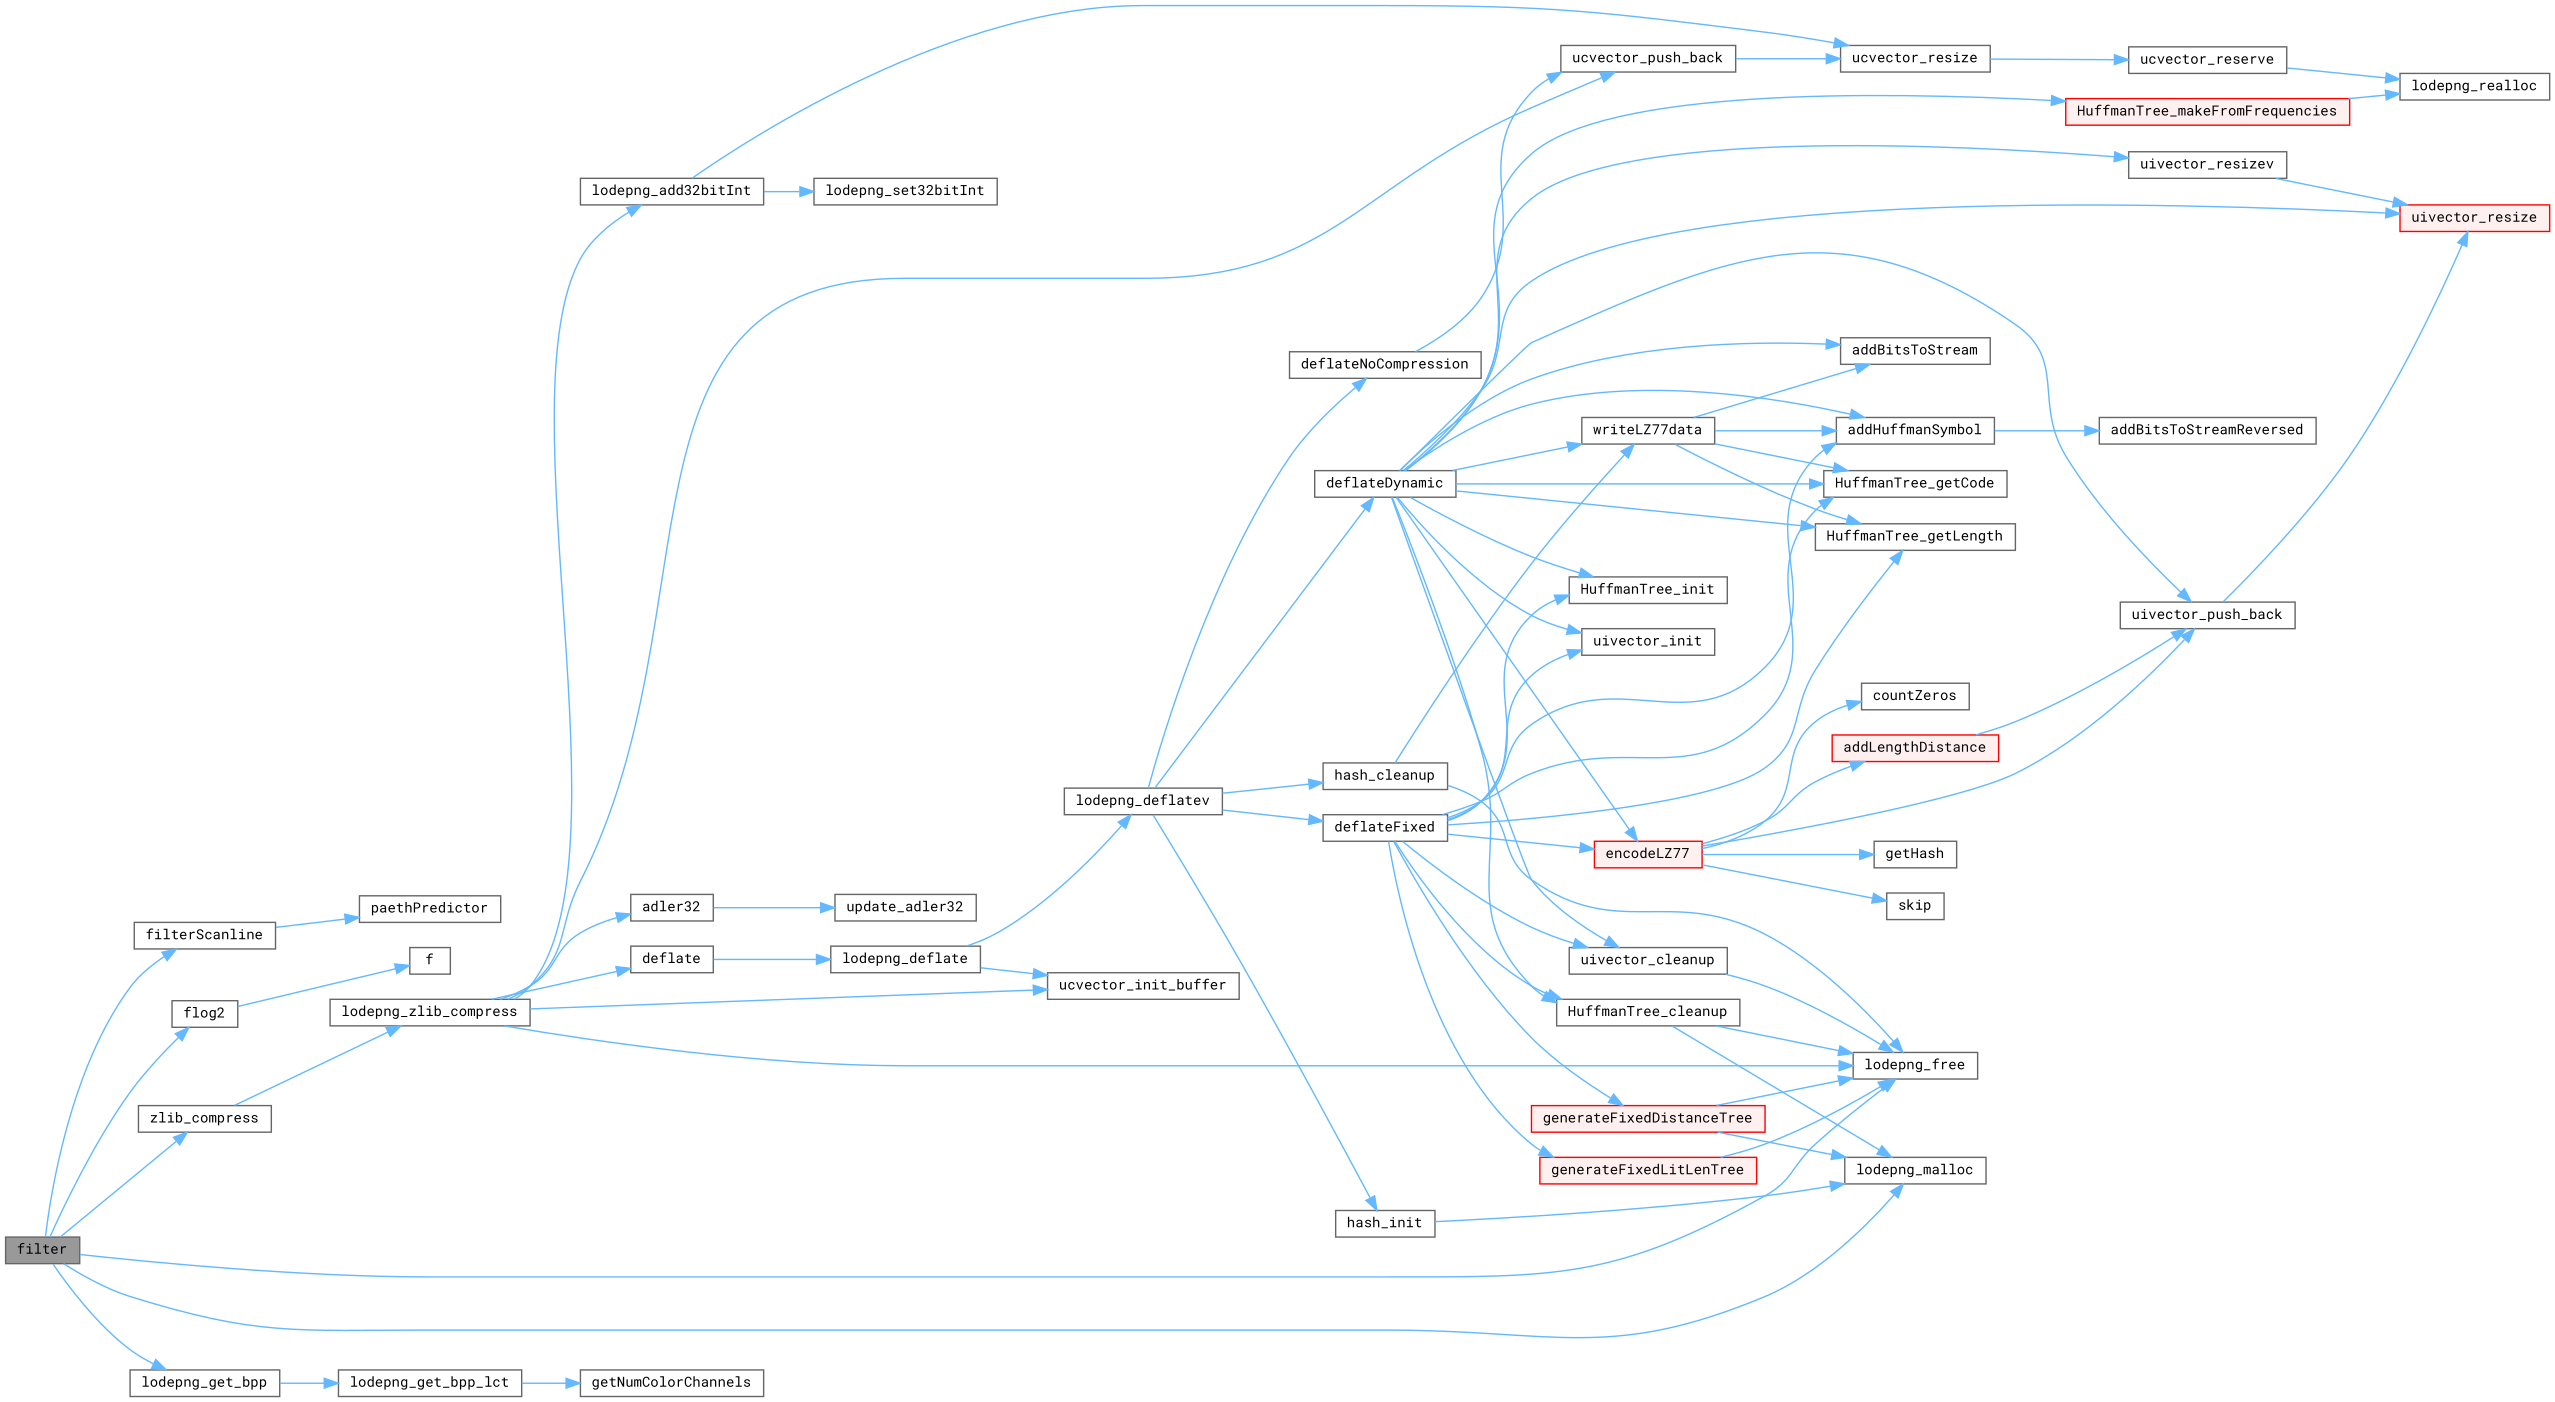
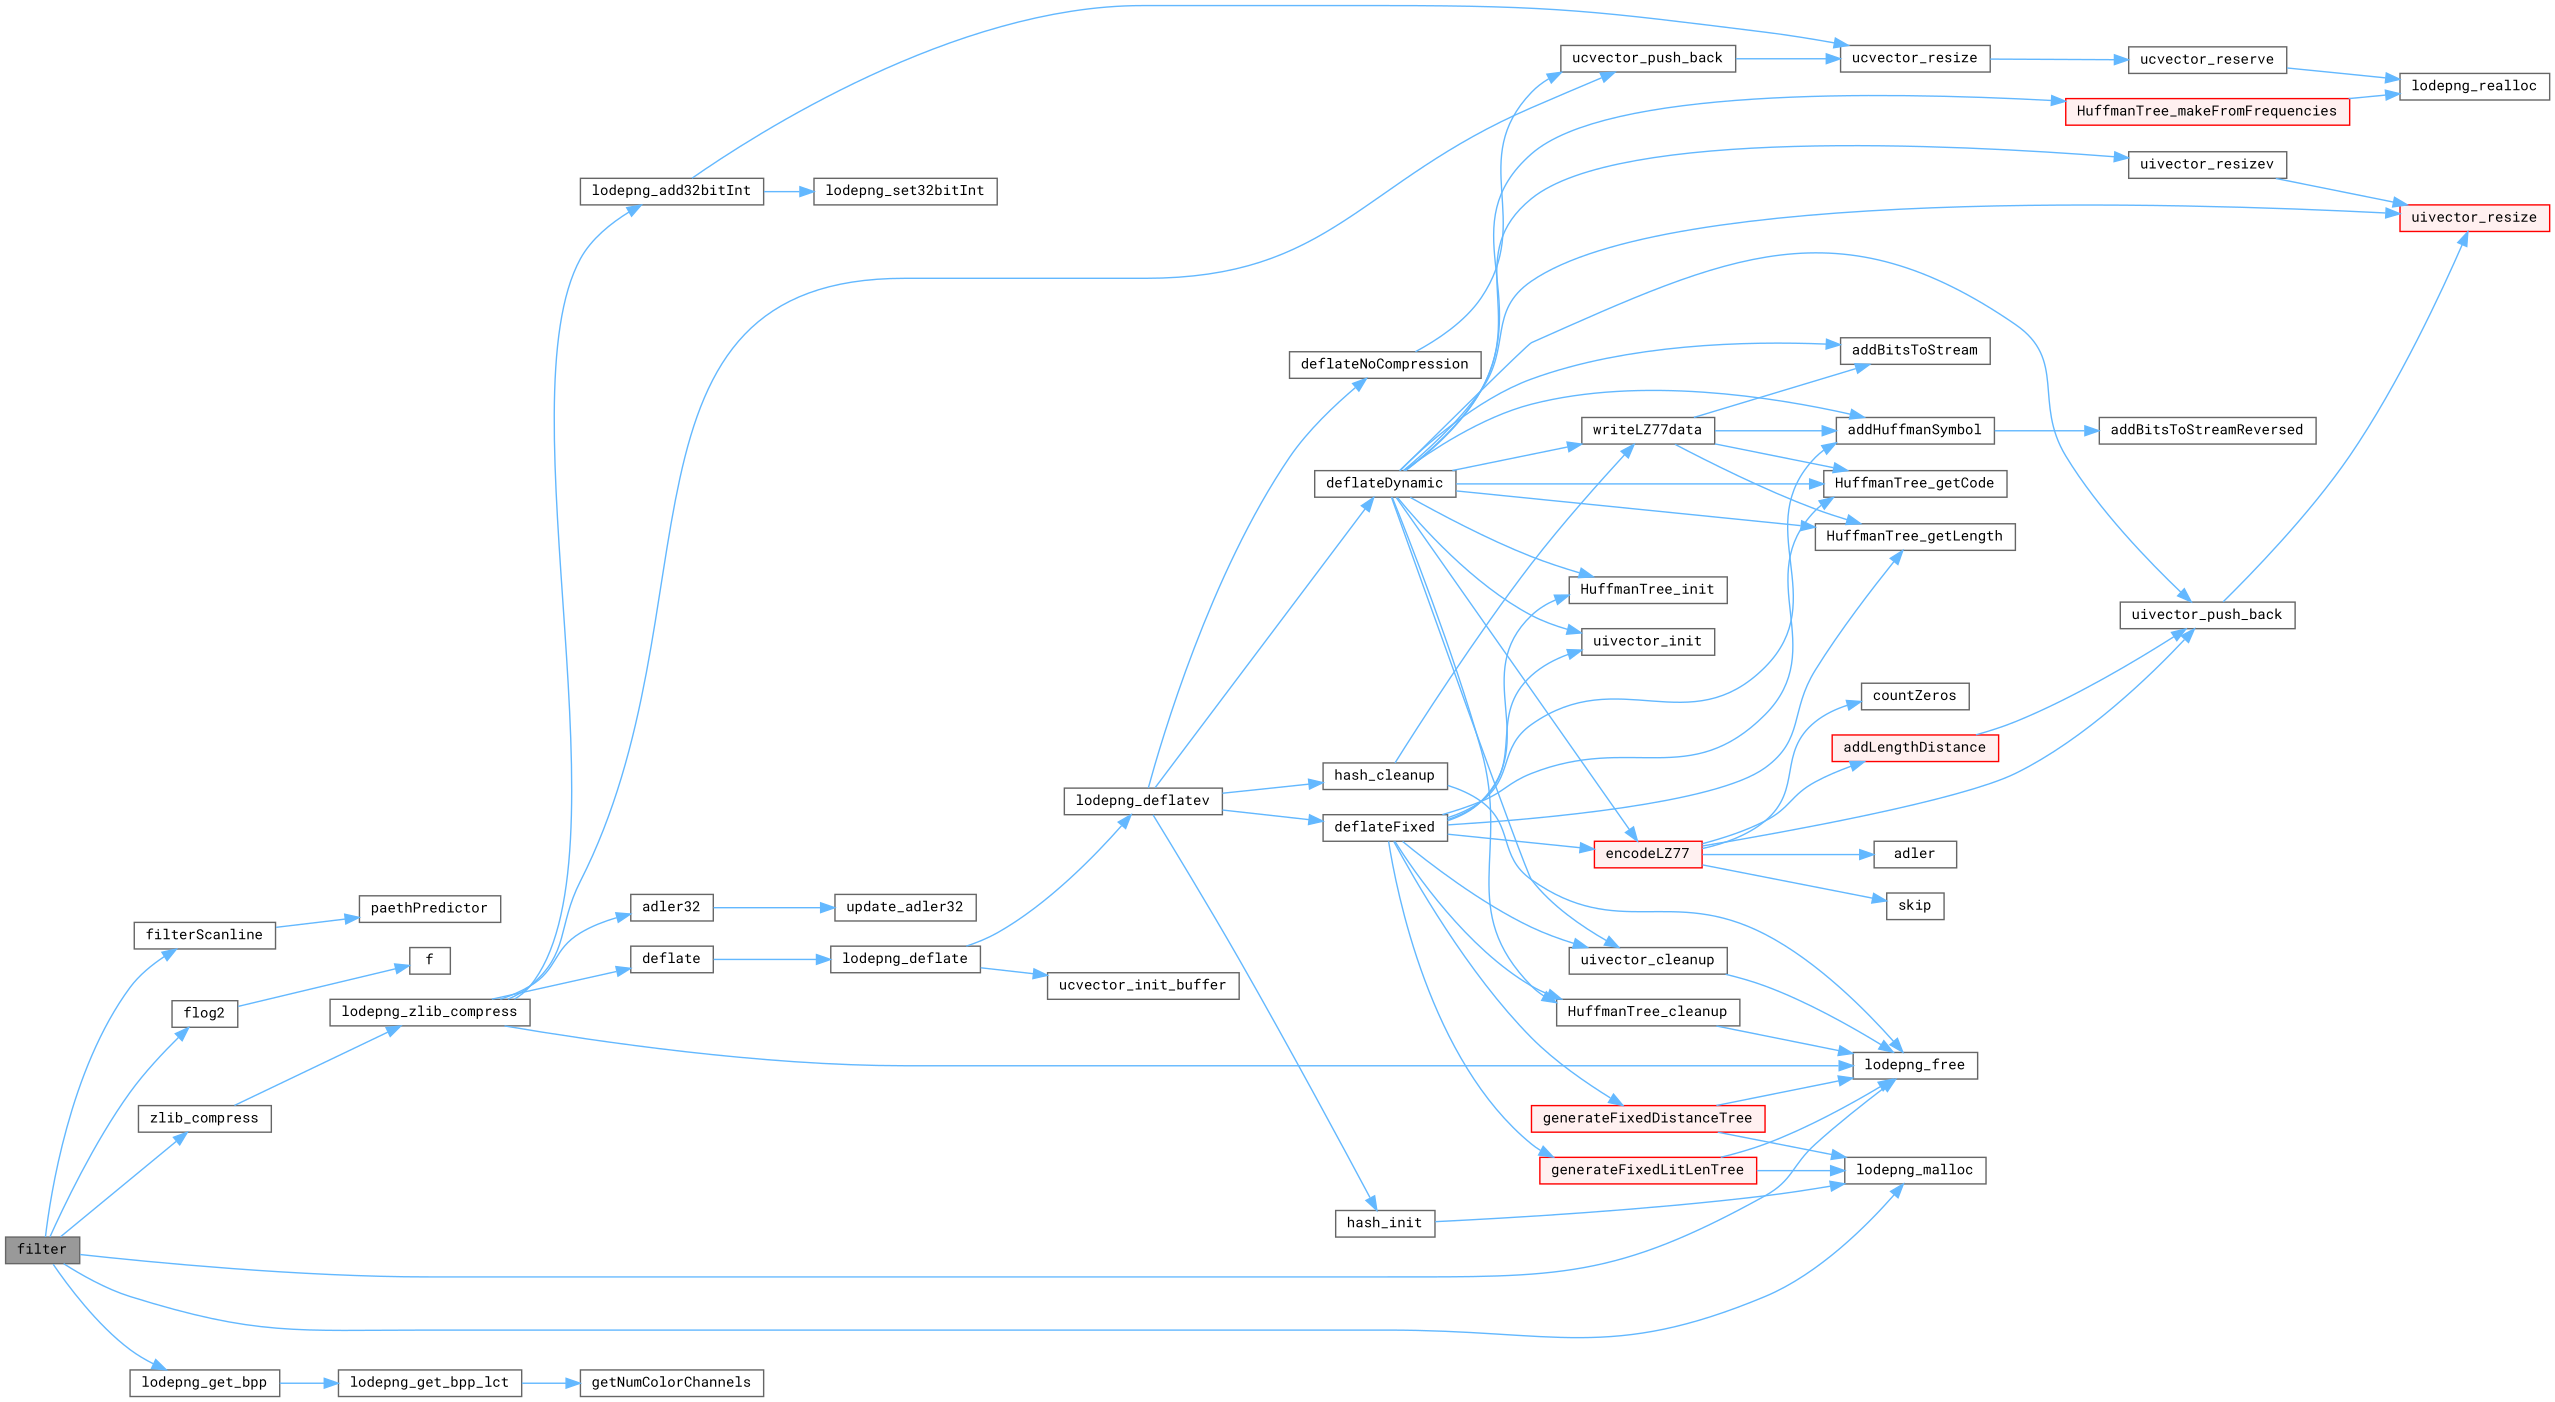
(1915, 855) -> (1915, 855)
(782, 999) -> none
(1771, 1085) -> (1805, 1171)
